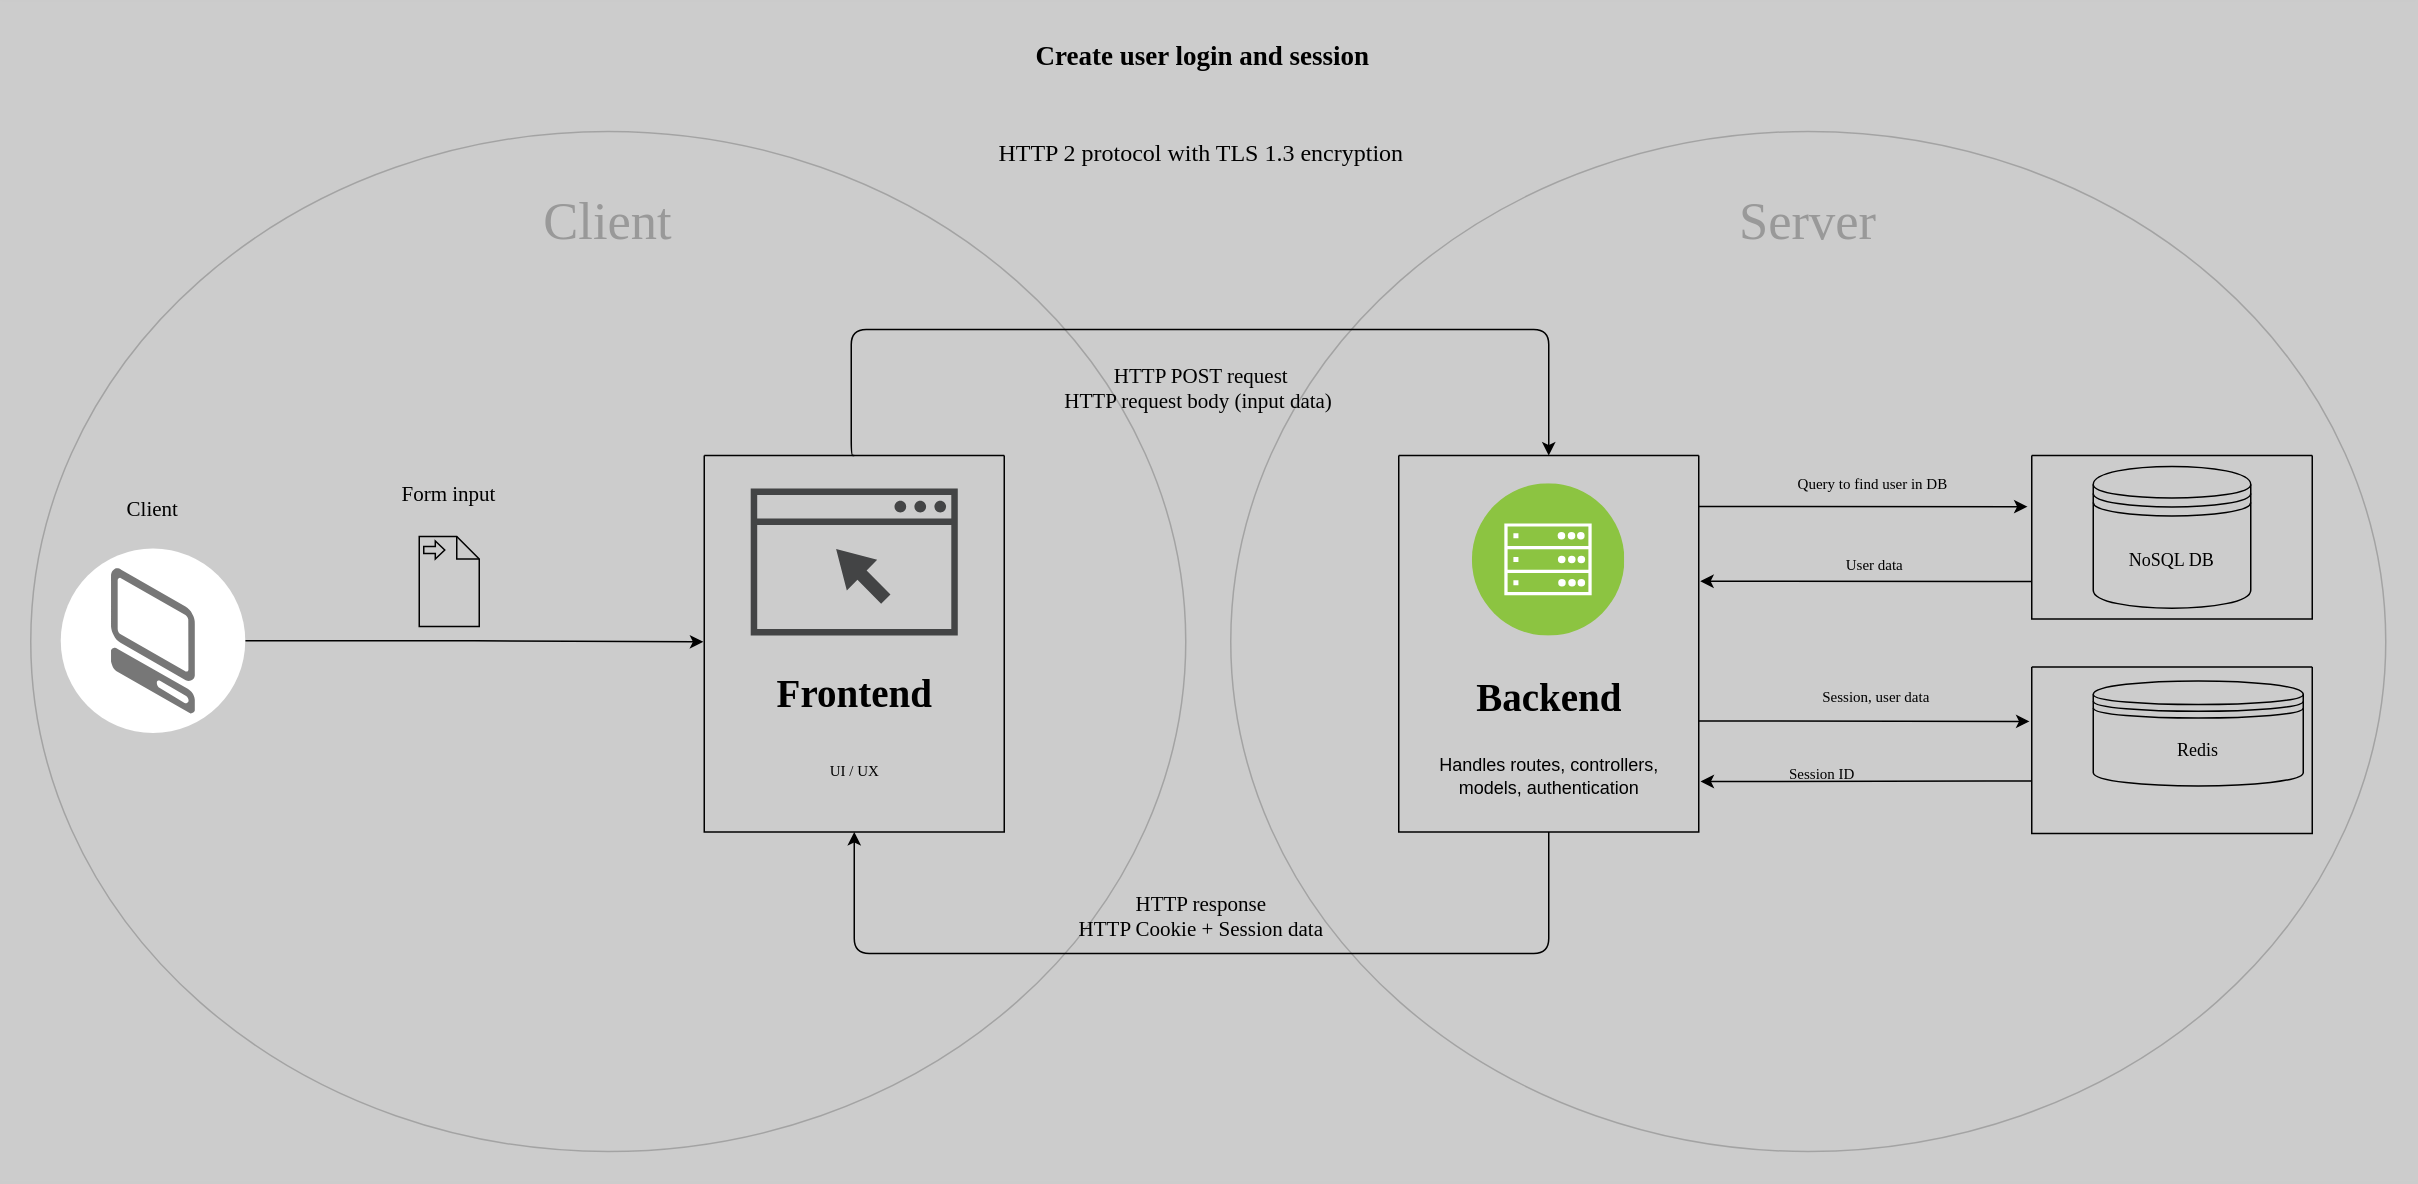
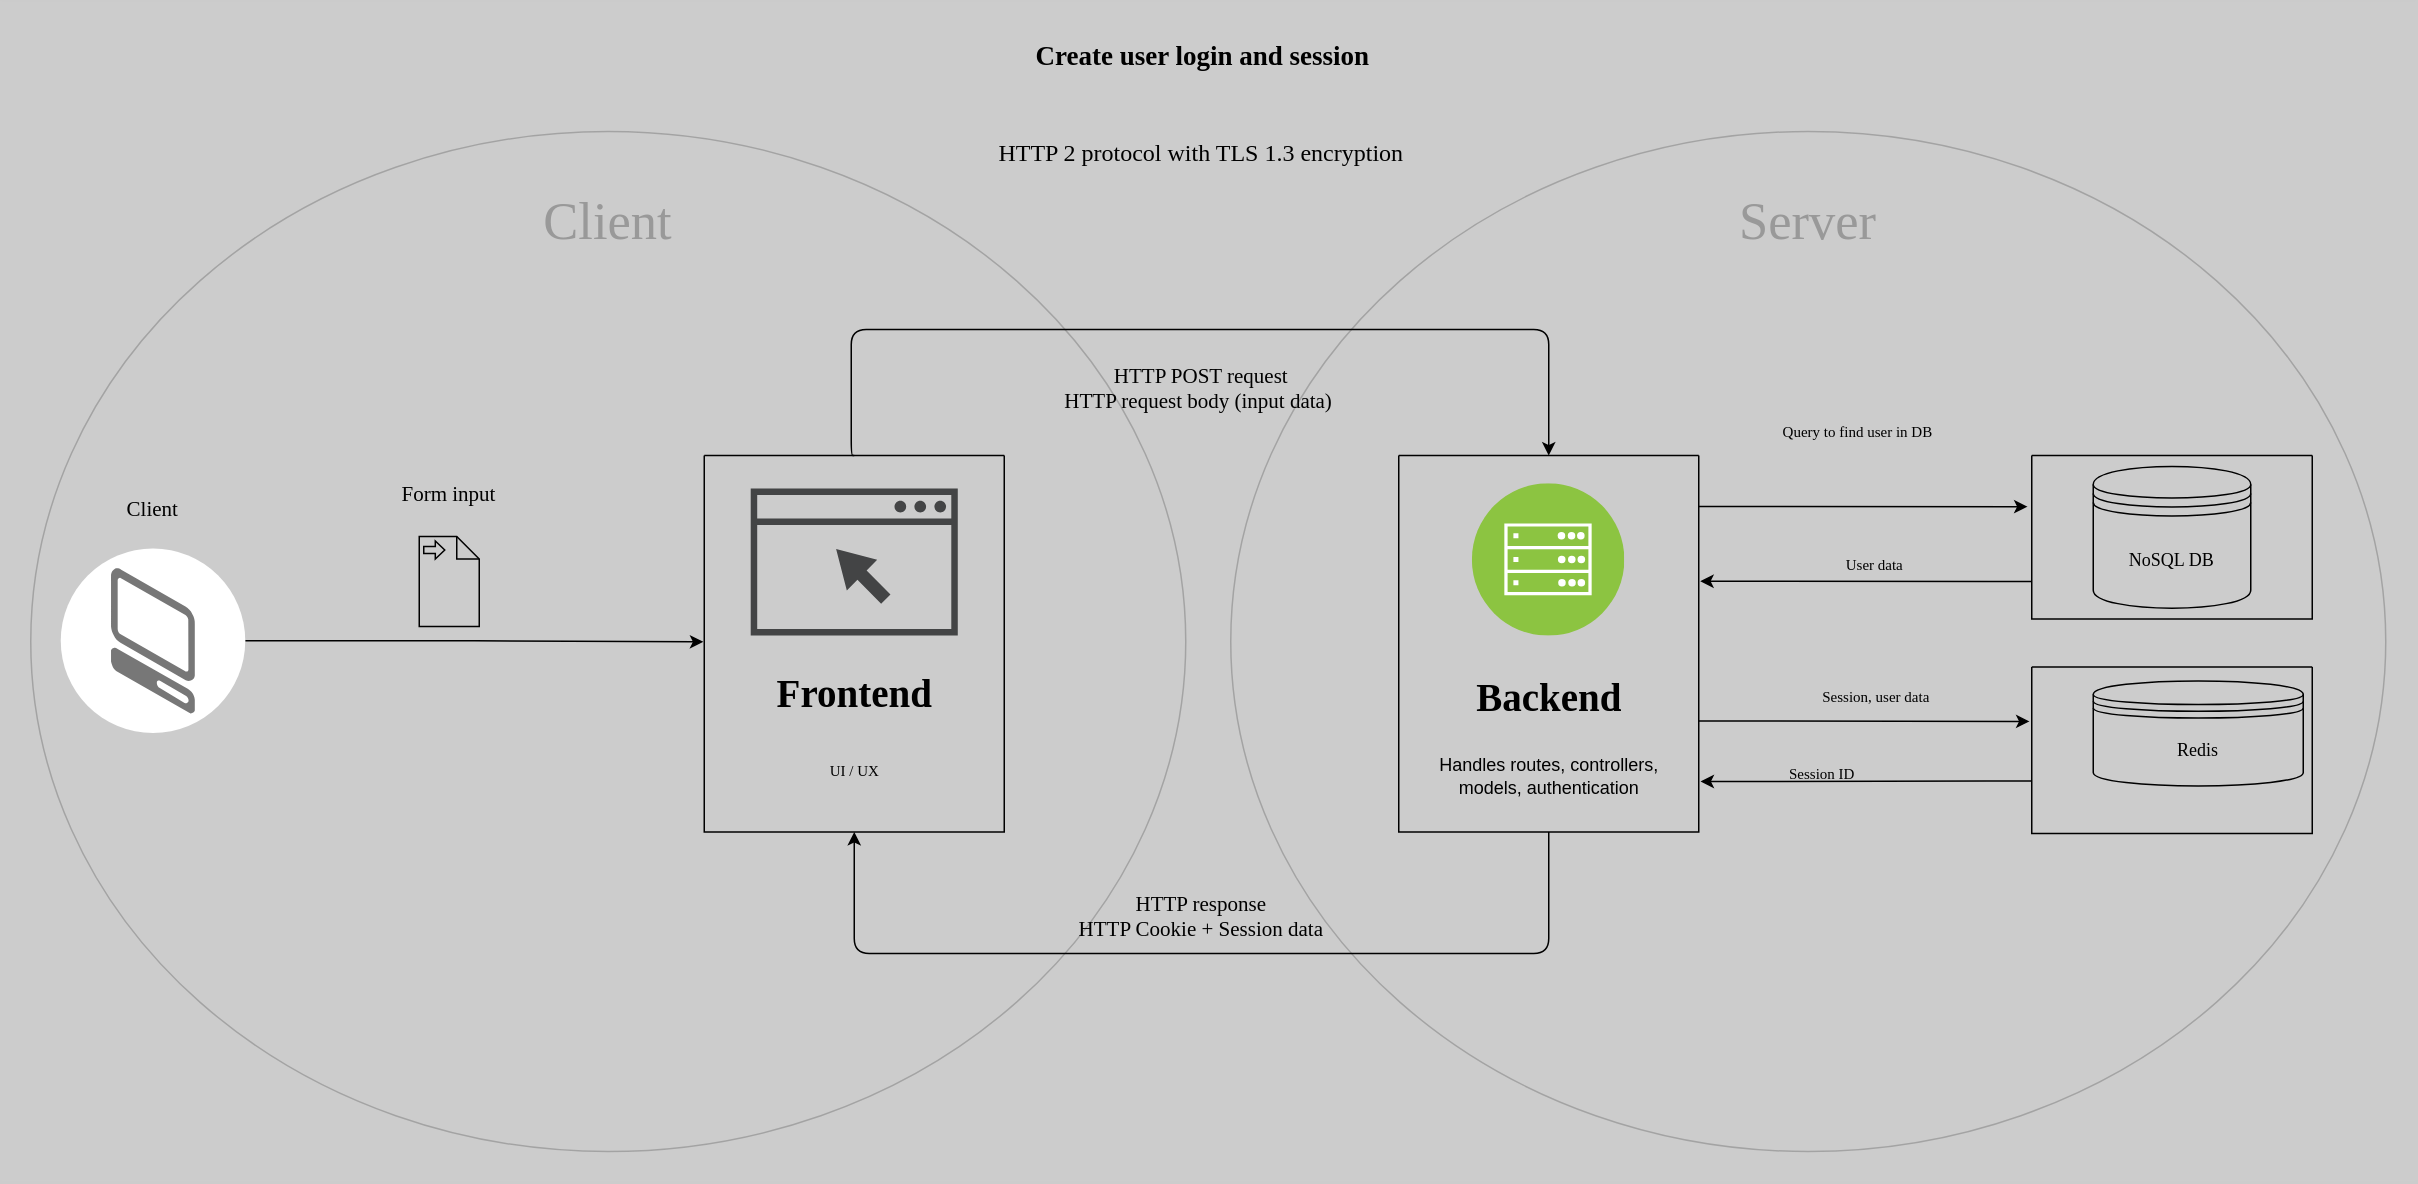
(1874, 481) -> (1859, 428)
